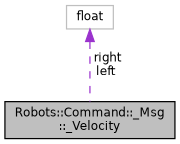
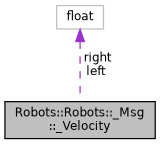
(90, 120) -> (80, 120)
